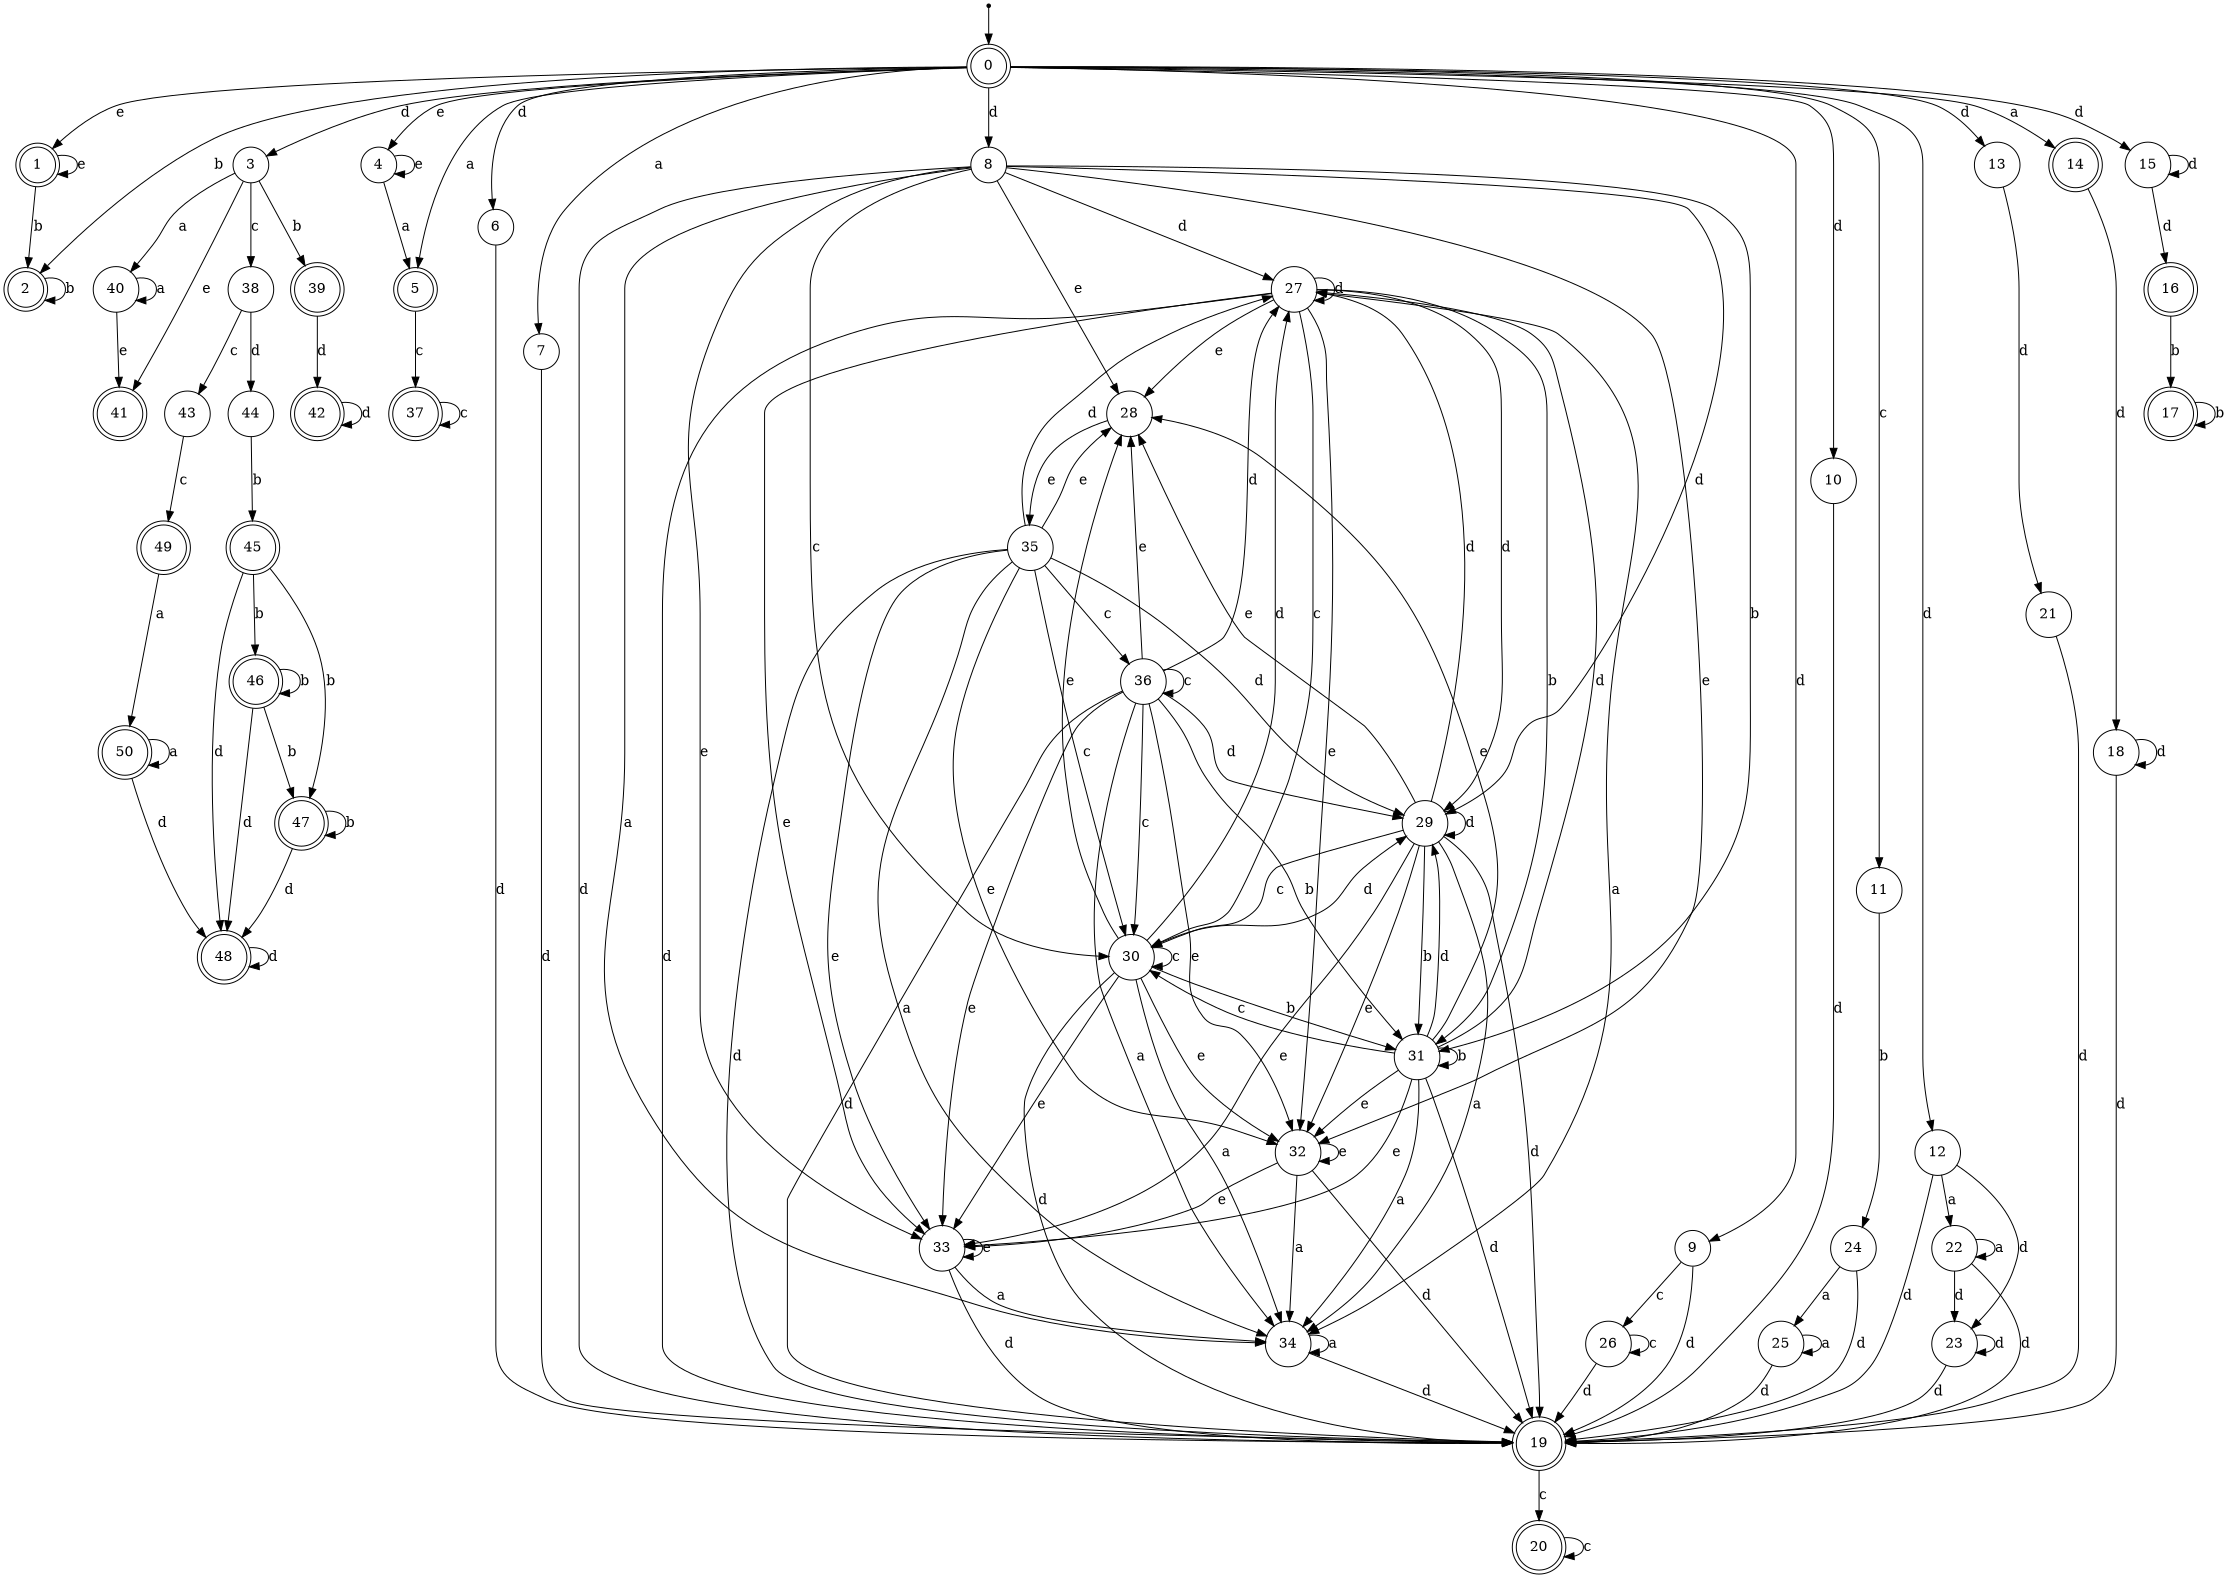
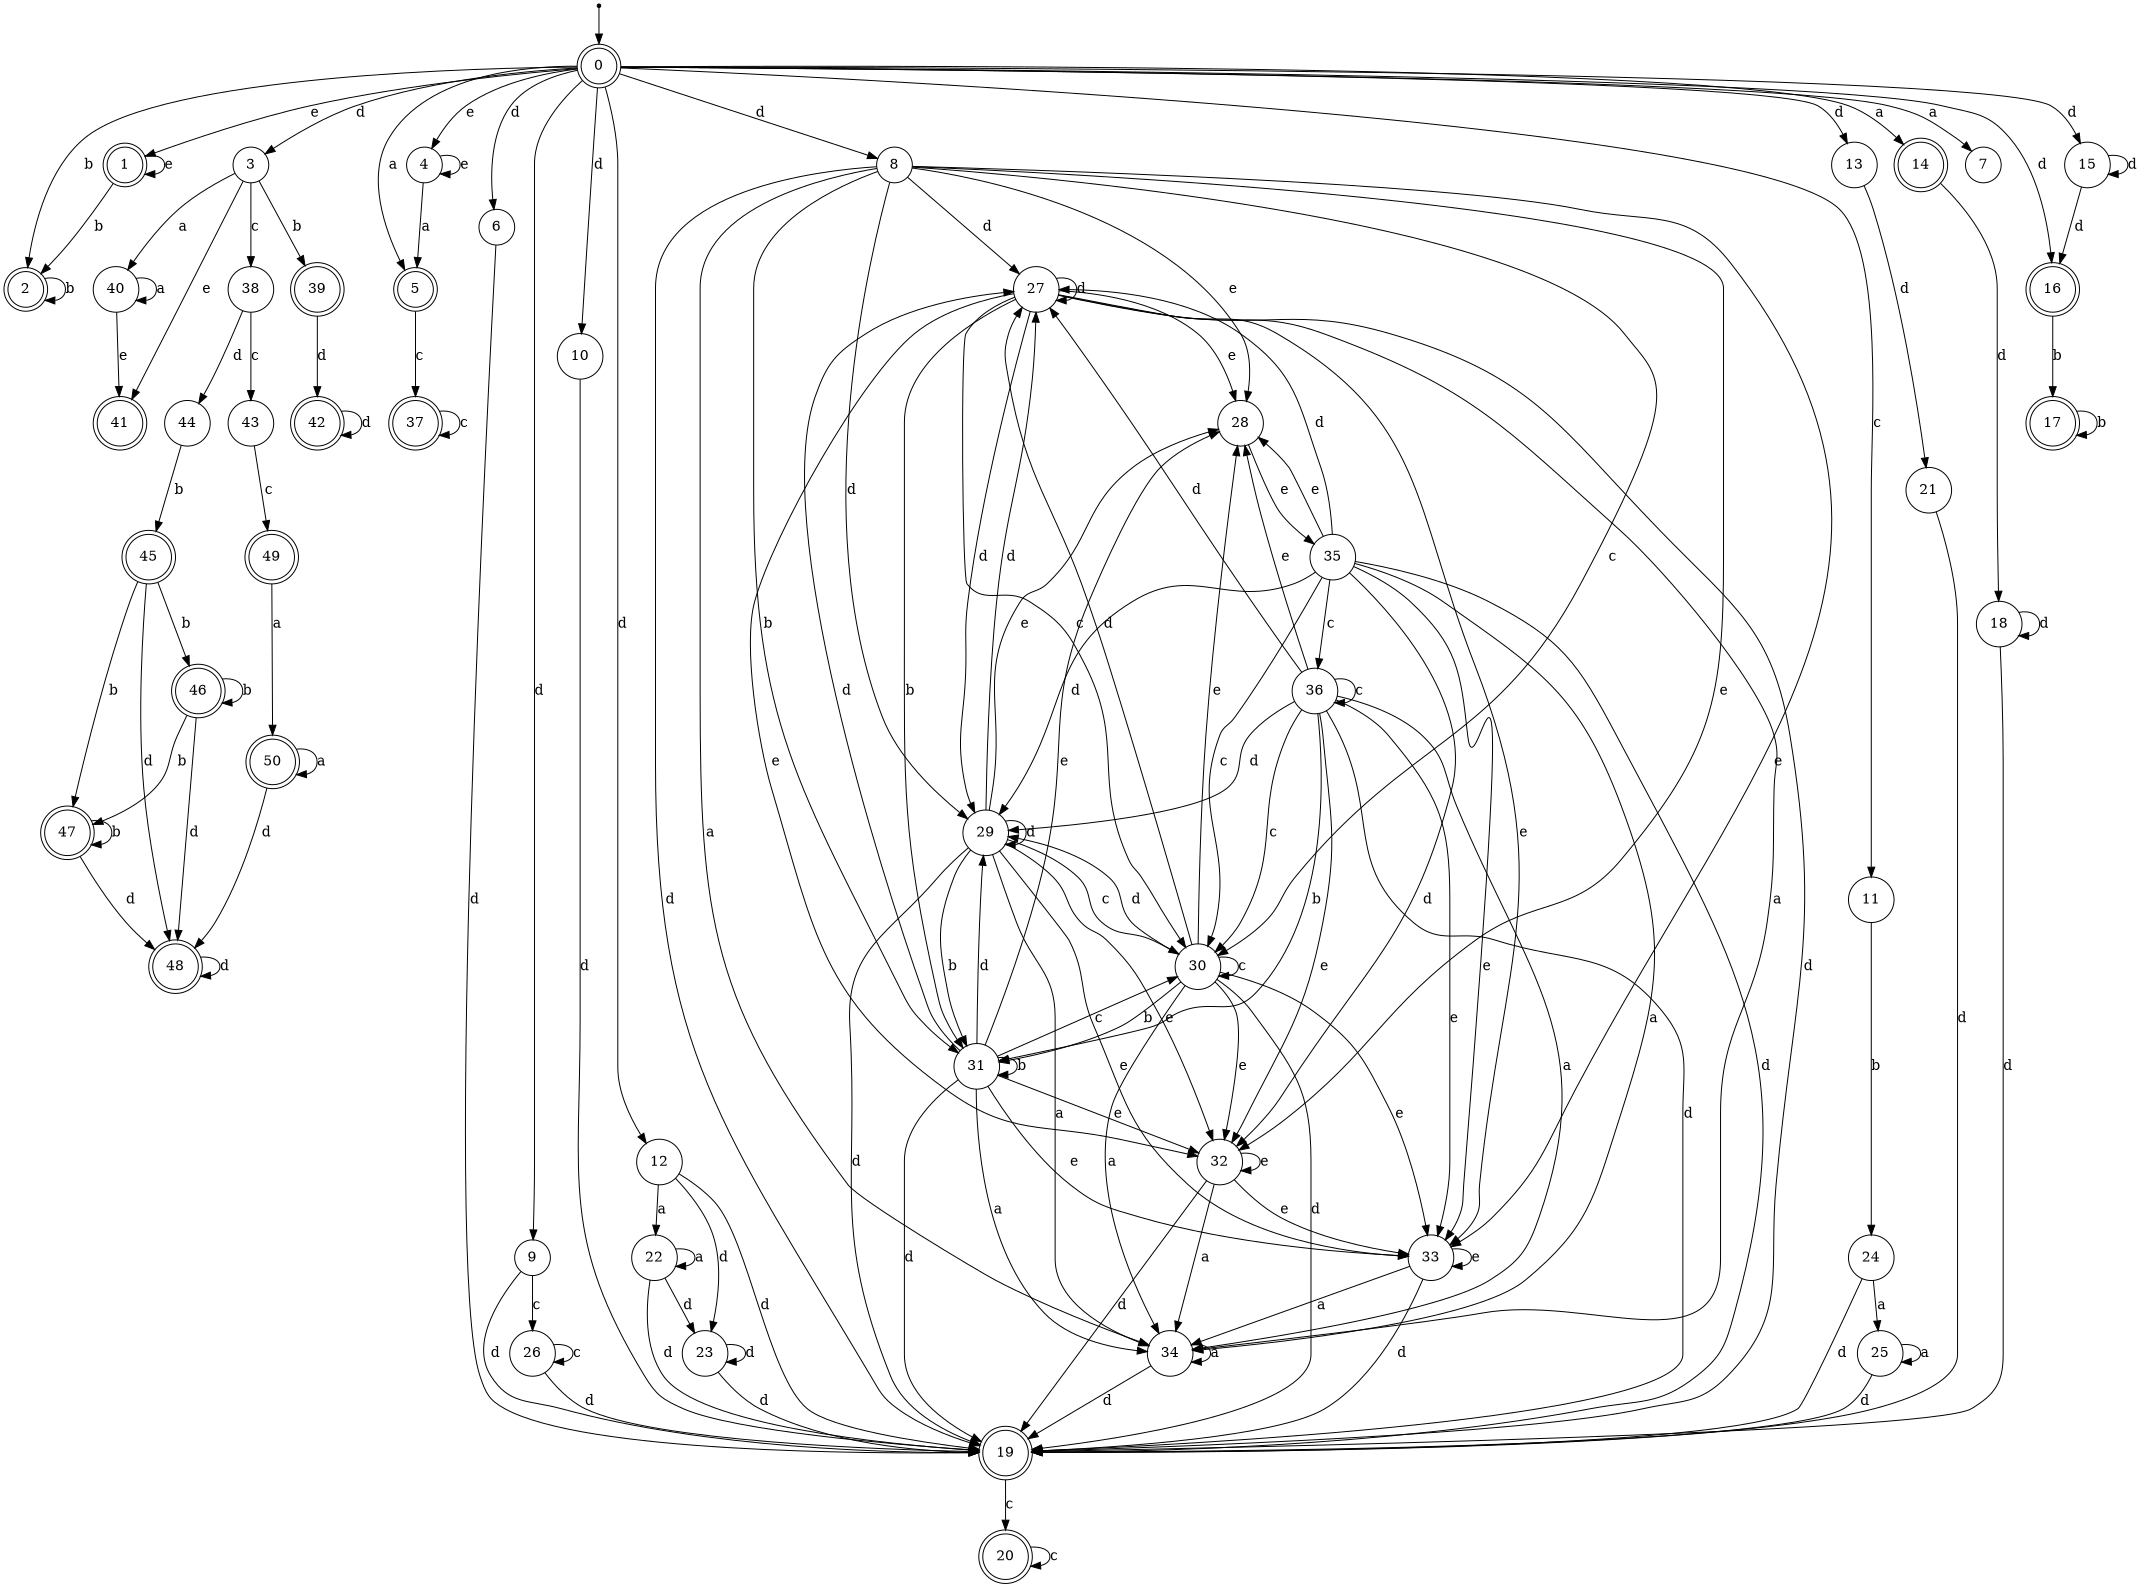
none -> (1382, 77)
(991, 890) -> (1428, 900)
(542, 1358) -> none
